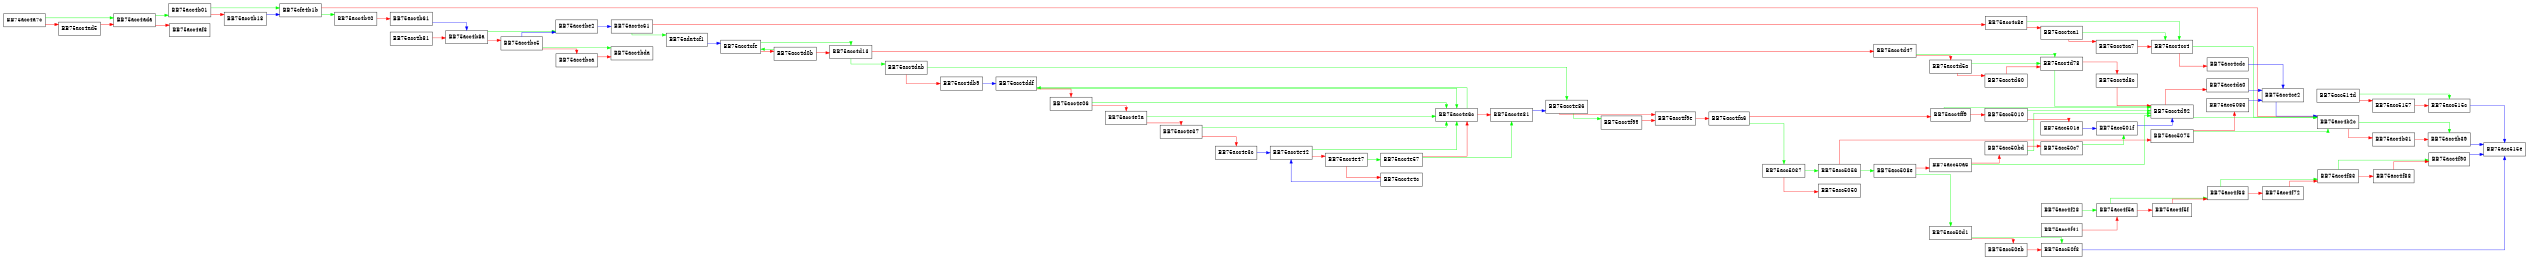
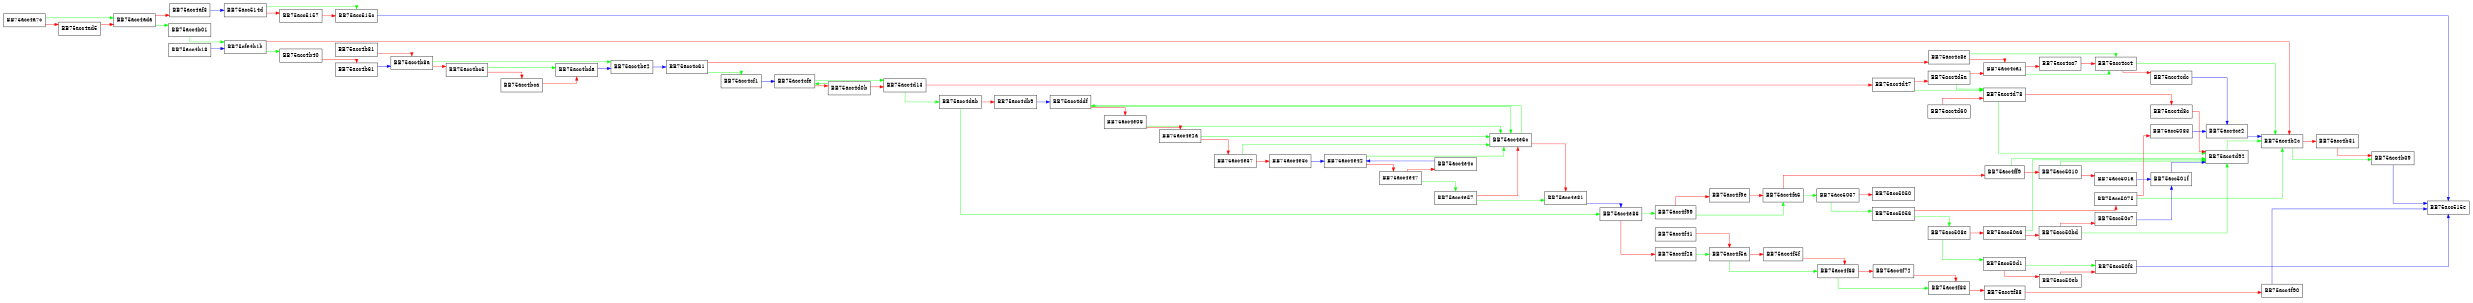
none -> (215, 10)
(216, 15) -> none
(535, 32) -> (602, 68)
(687, 40) -> (741, 81)
(1968, 76) -> (1975, 73)
(2228, 85) -> none
(1605, 115) -> (1621, 253)
(2106, 144) -> (2169, 220)
(2377, 160) -> none
none -> (1744, 215)
